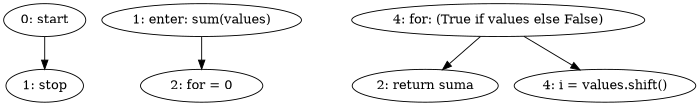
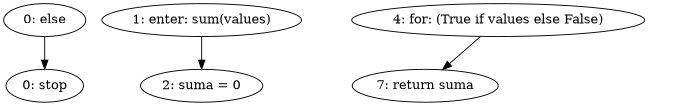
(45, 20) -> (45, 20)
(45, 86) -> (45, 86)
(202, 86) -> (202, 86)
(425, 86) -> (425, 86)
(605, 86) -> none
